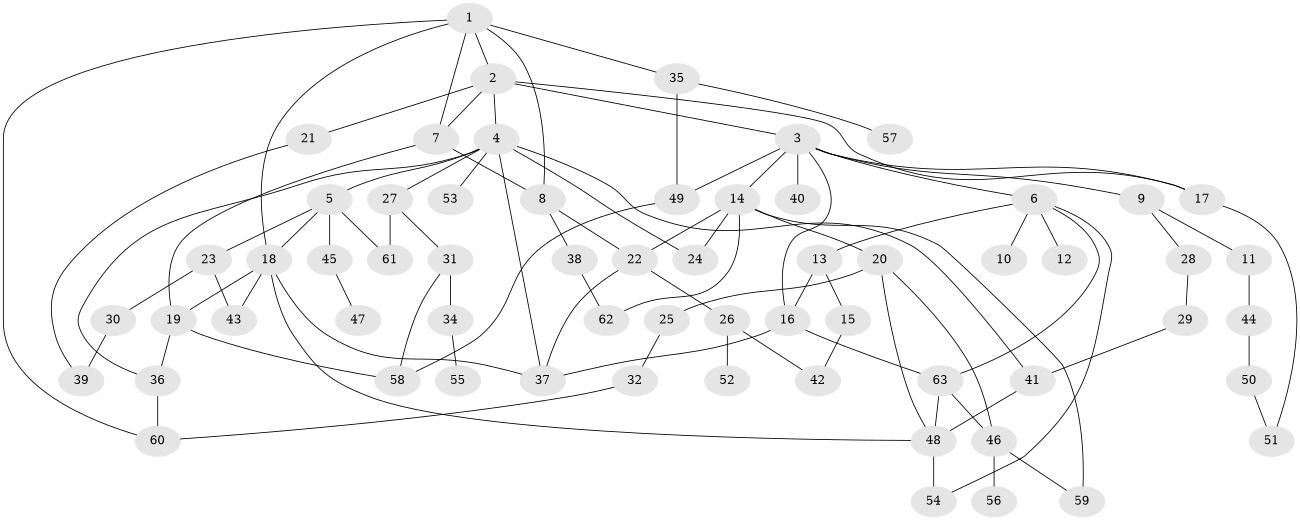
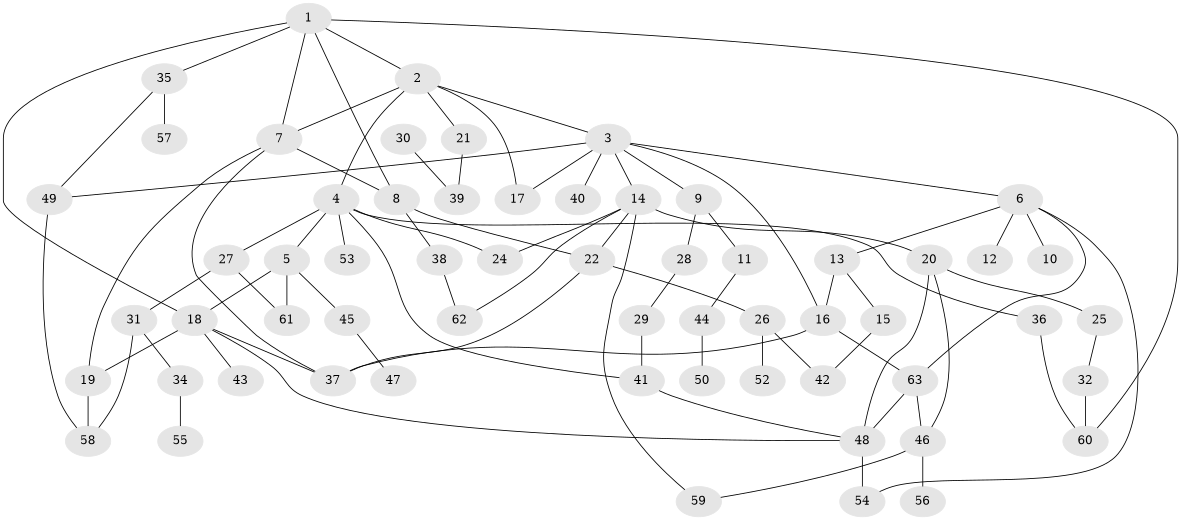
(209, 260) -> none
(520, 260) -> (195, 269)
(166, 351) -> none
(1272, 441) -> none
